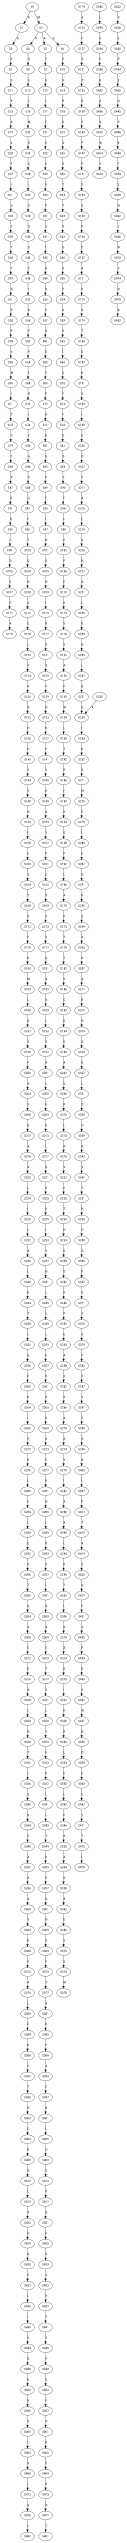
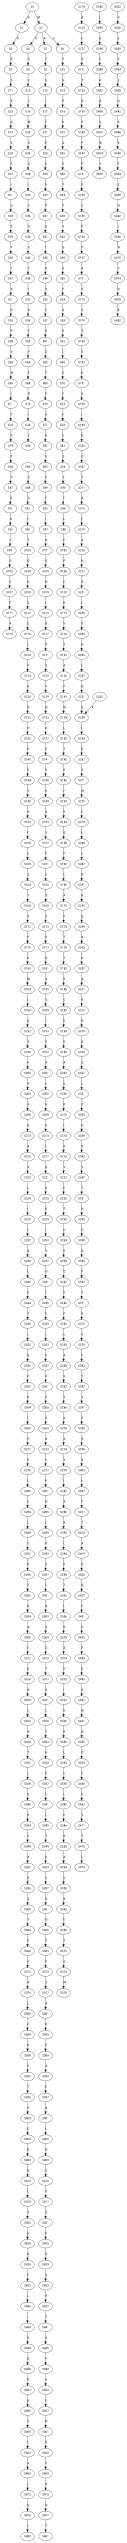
(28, 455) -> none
